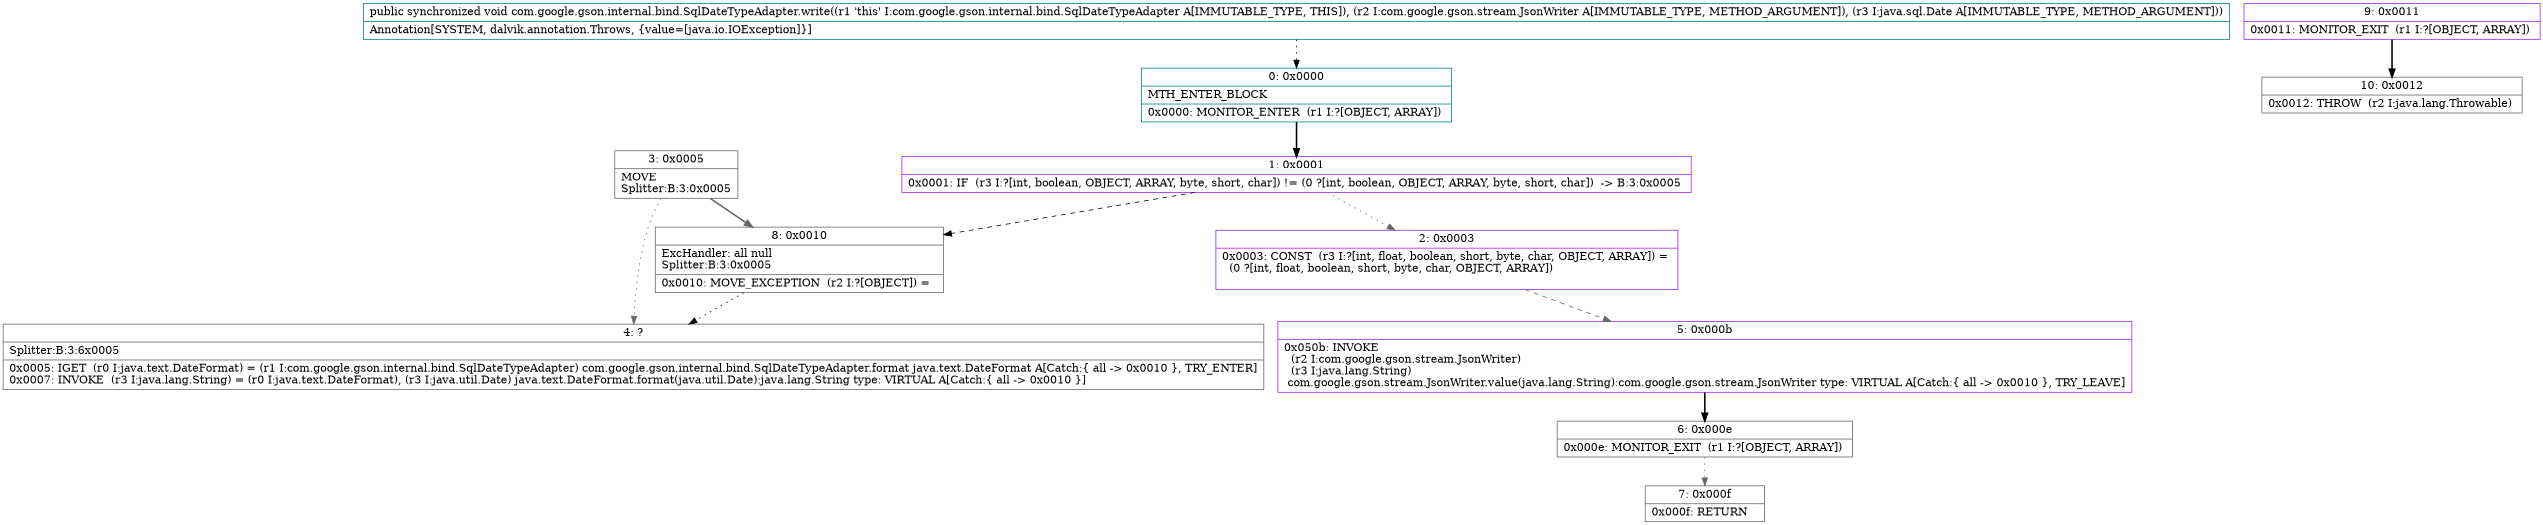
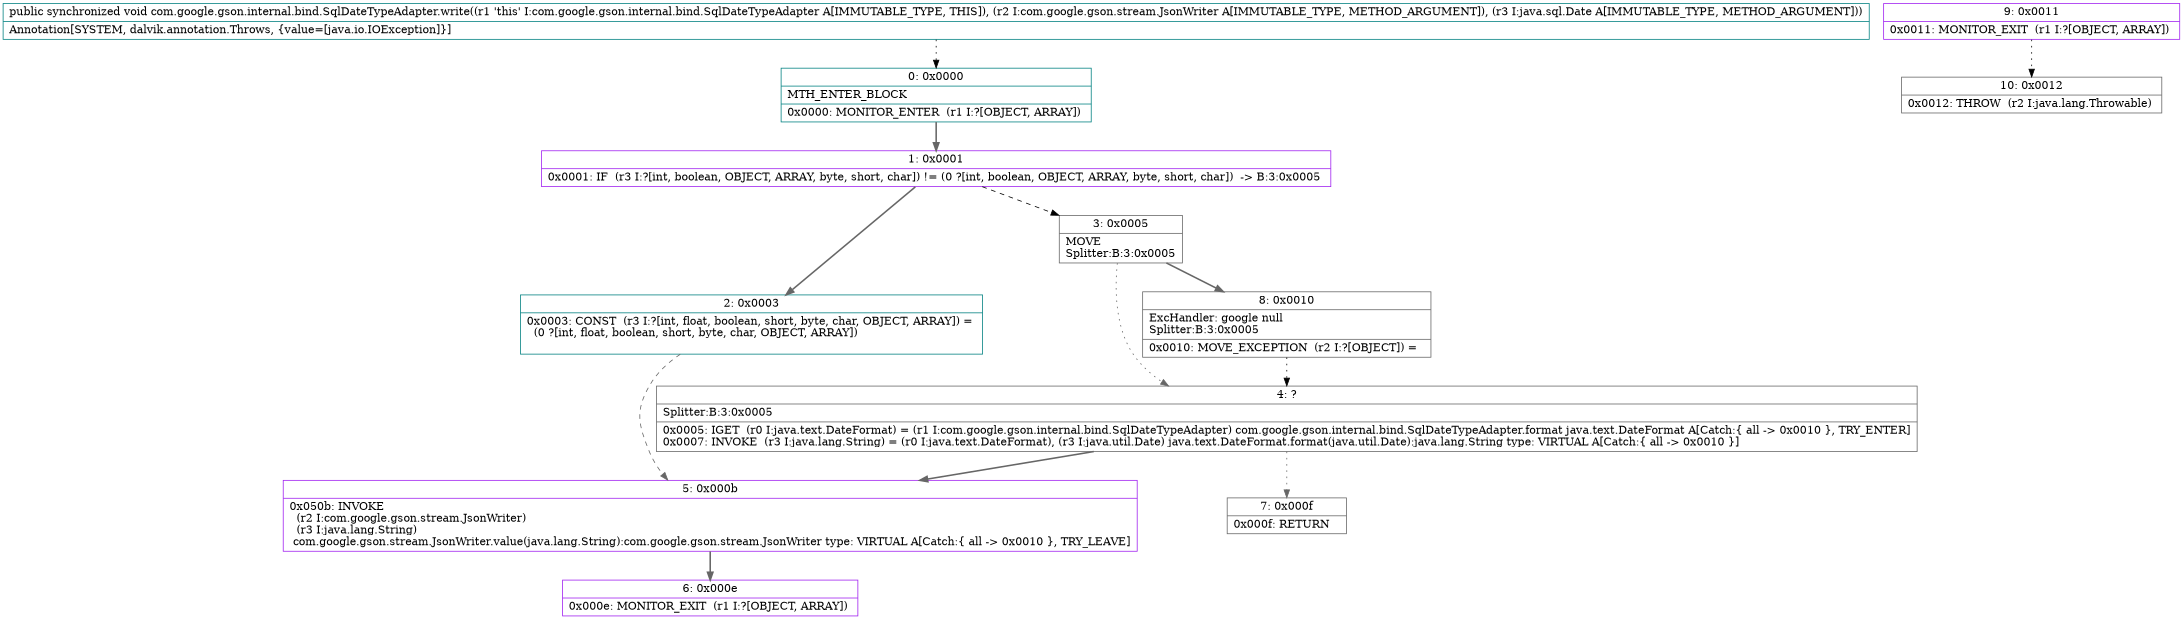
(2392, 54) -> (2032, 54)
(1297, 135) -> (936, 132)
(1358, 209) -> (854, 238)
(1073, 213) -> (1017, 200)
(717, 254) -> (1216, 318)
(1447, 260) -> (752, 325)
(65, 351) -> (718, 413)
(1705, 403) -> (710, 562)
(1705, 439) -> (710, 598)
none -> (1011, 465)
(1705, 467) -> (1287, 471)
